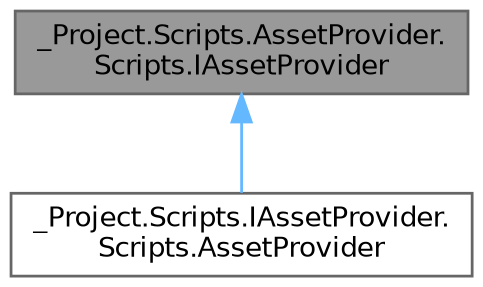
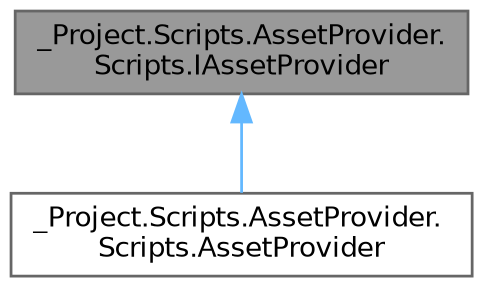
(242, 235) -> (242, 235)
